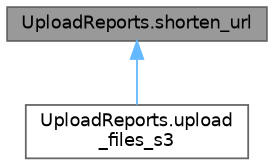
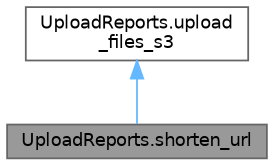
(137, 82) -> (137, 101)
